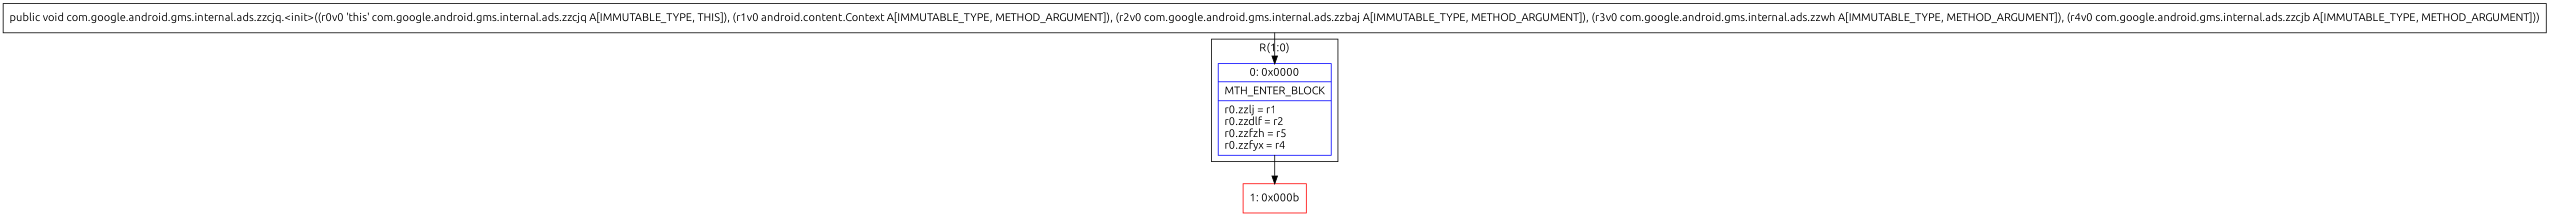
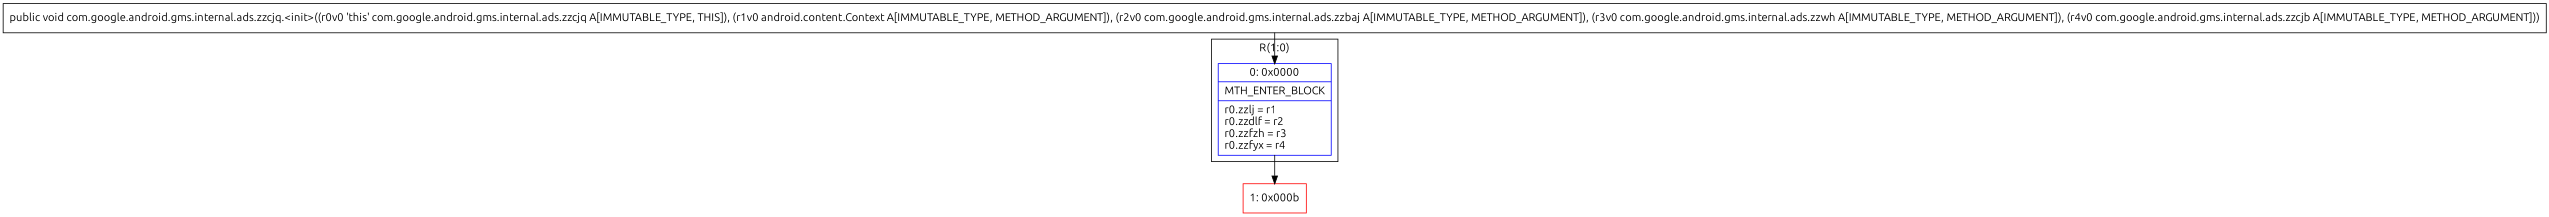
(1256, 134) -> (1256, 134)
